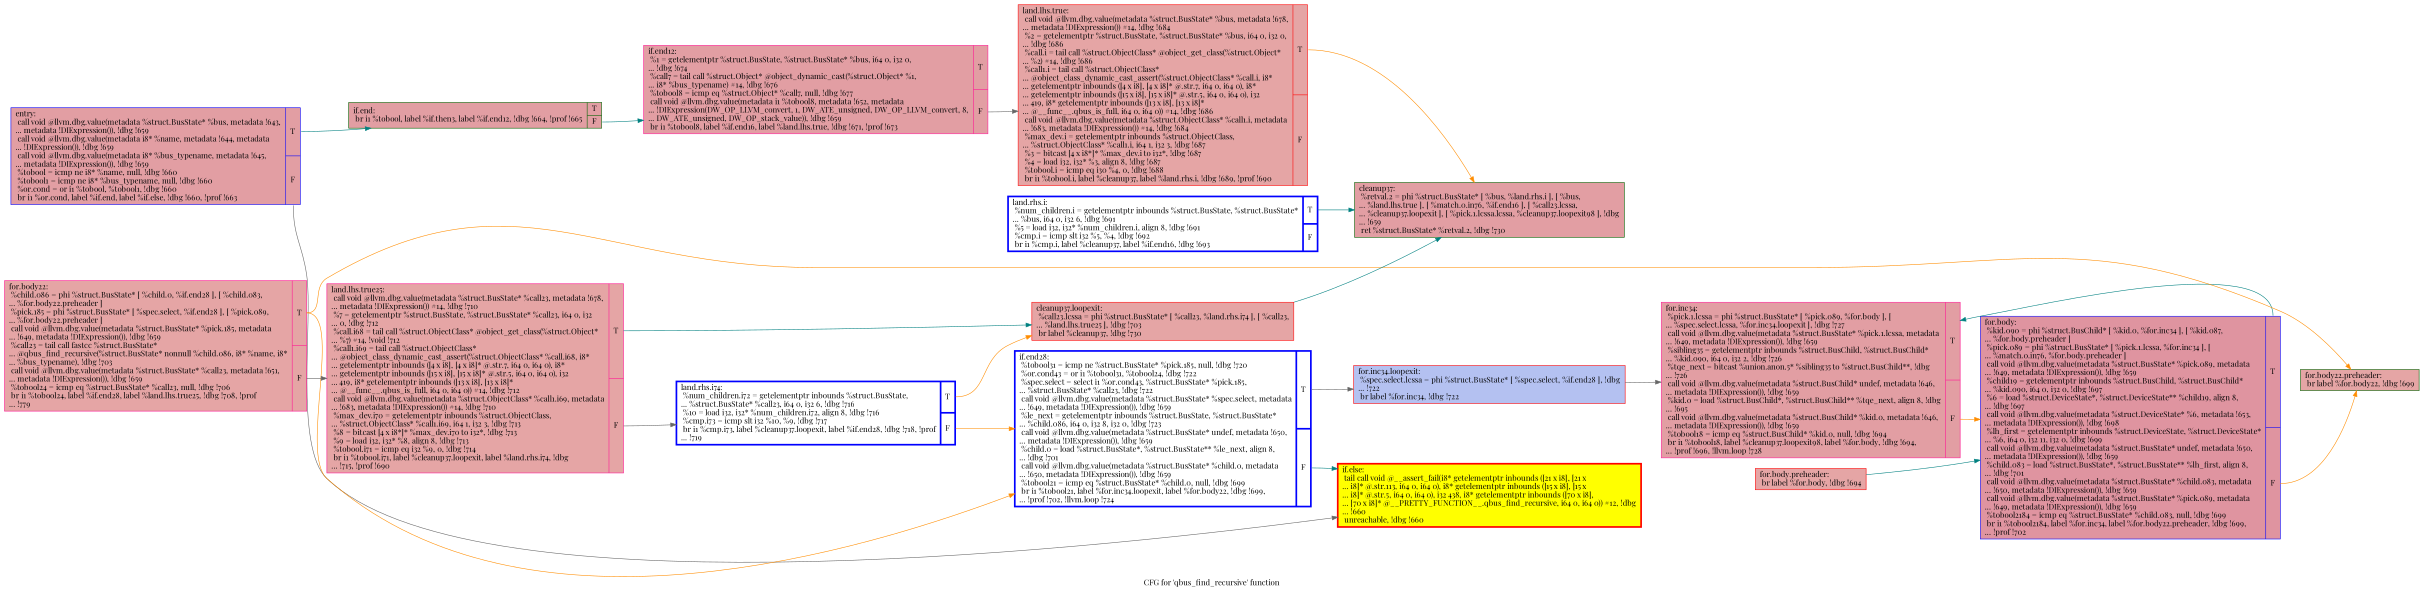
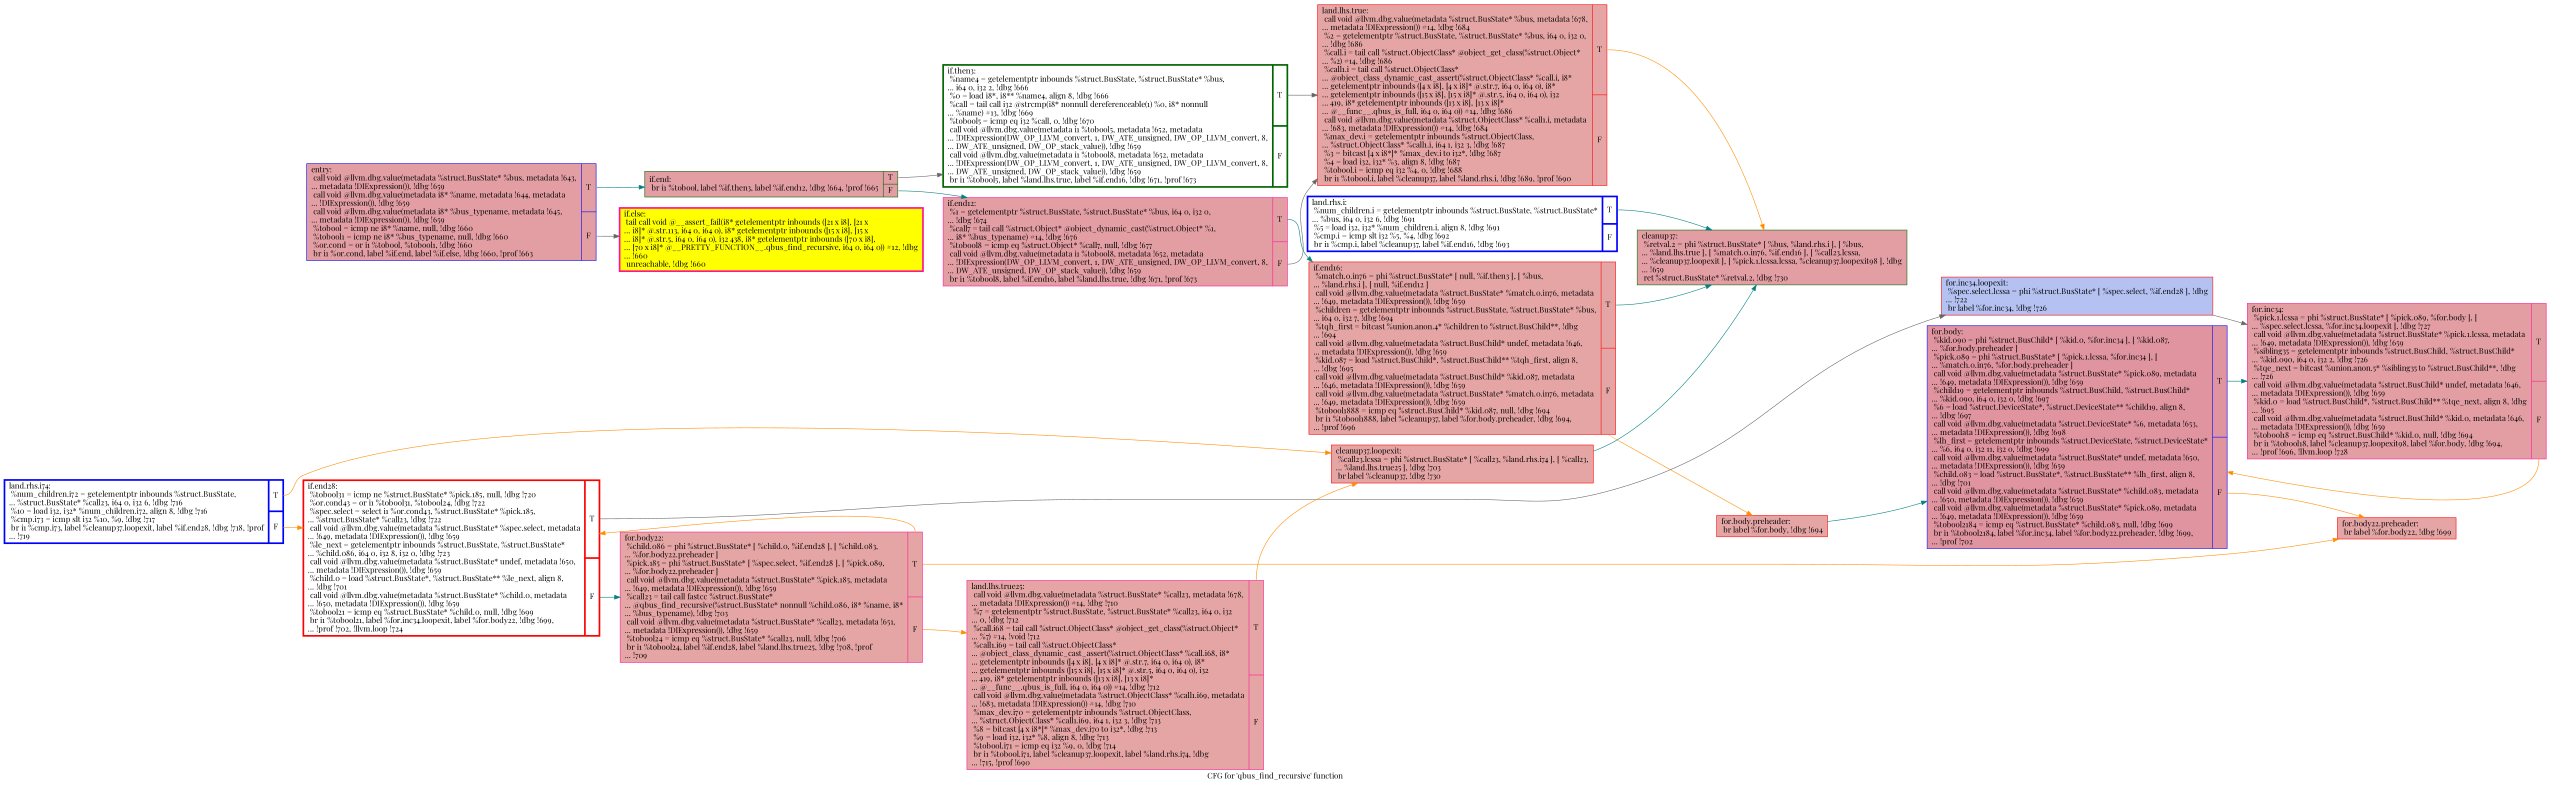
none -> (1115, 126)
(1093, 170) -> (1392, 170)
(825, 329) -> (1288, 518)
none -> (1462, 348)
(314, 378) -> (942, 630)
(2360, 380) -> (2397, 528)
(1409, 397) -> (1997, 308)
(20, 404) -> (636, 656)
(647, 426) -> none
(1163, 429) -> (451, 558)
(1322, 468) -> (607, 597)
(1489, 495) -> (771, 240)
